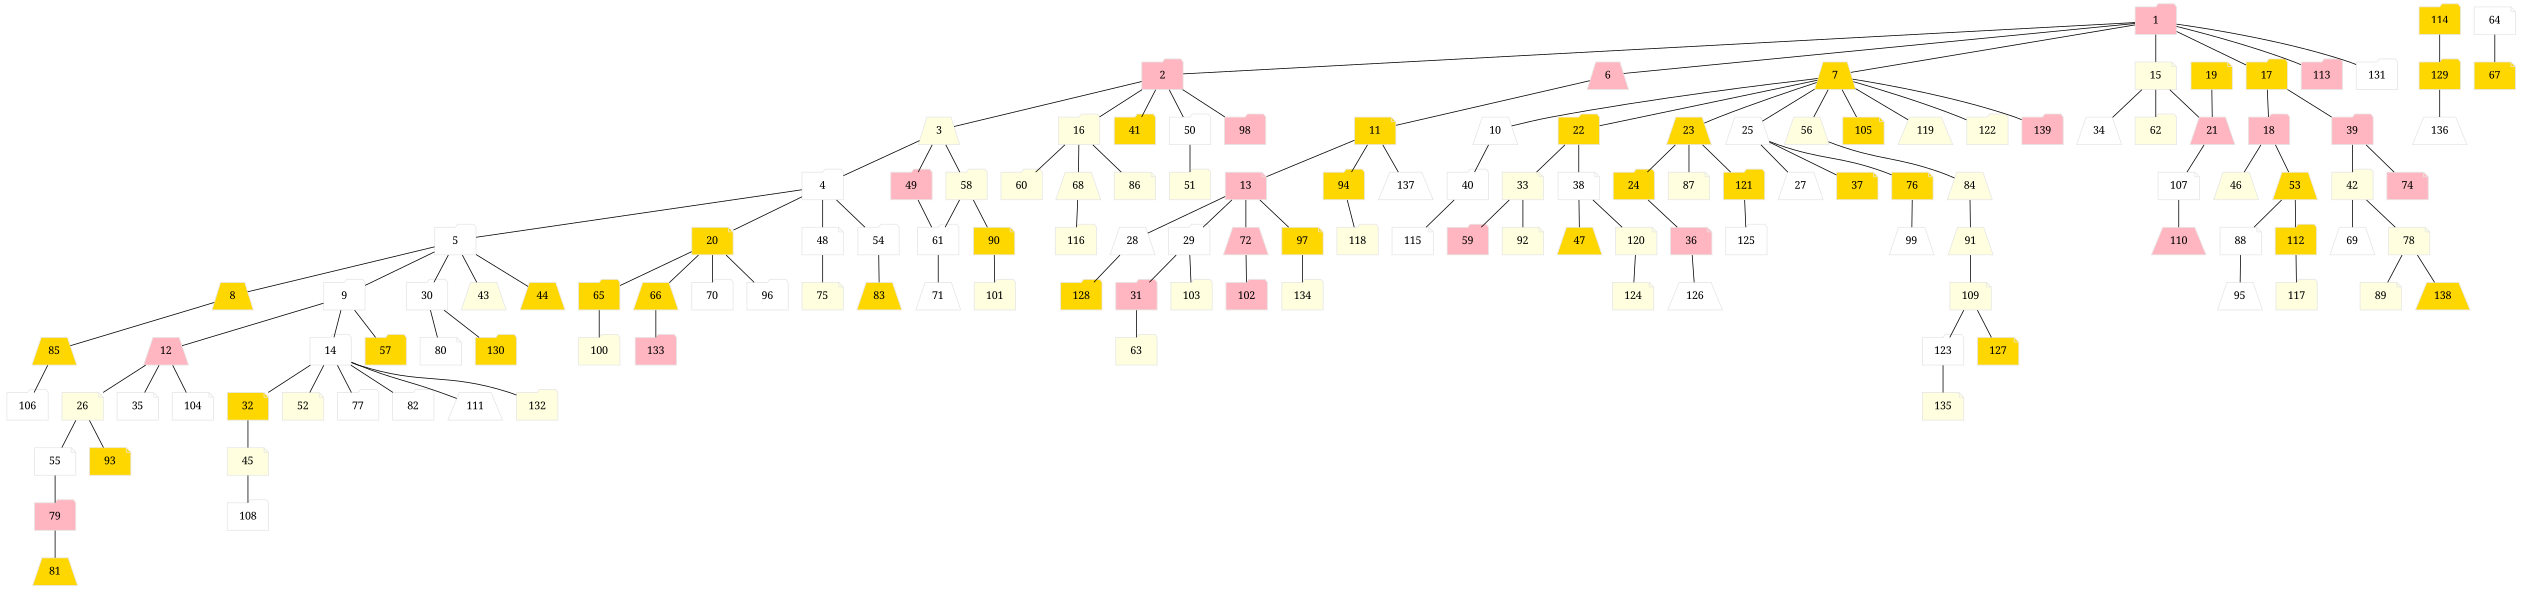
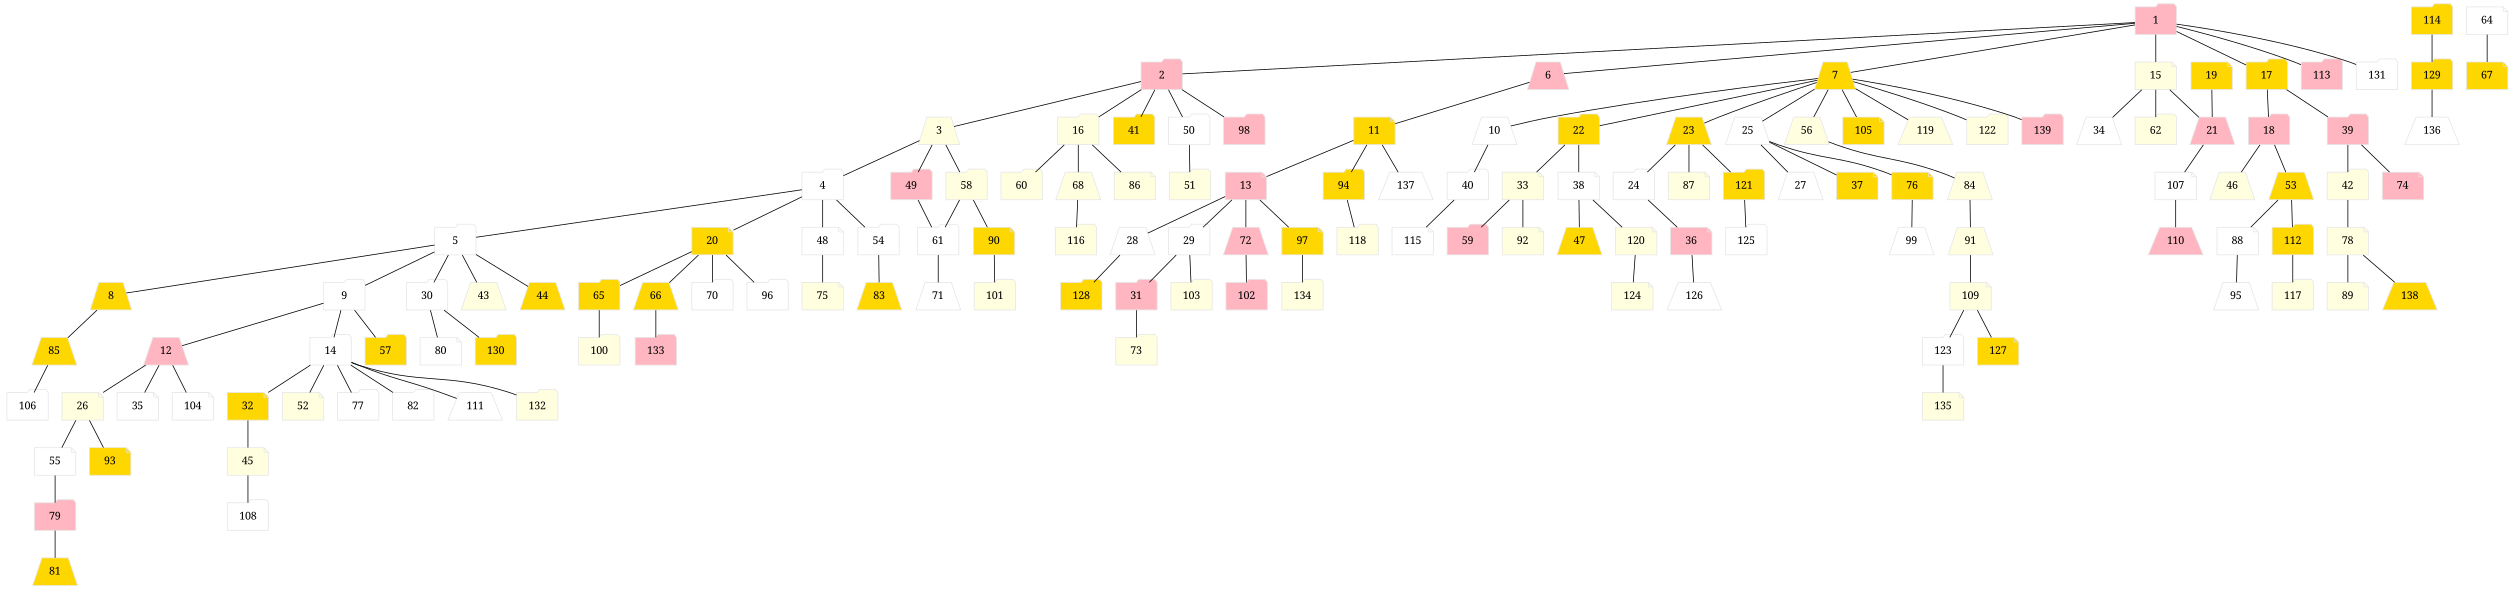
(1634, 186) -> (1634, 186)
(2352, 241) -> none
(1136, 351) -> (1136, 351)
